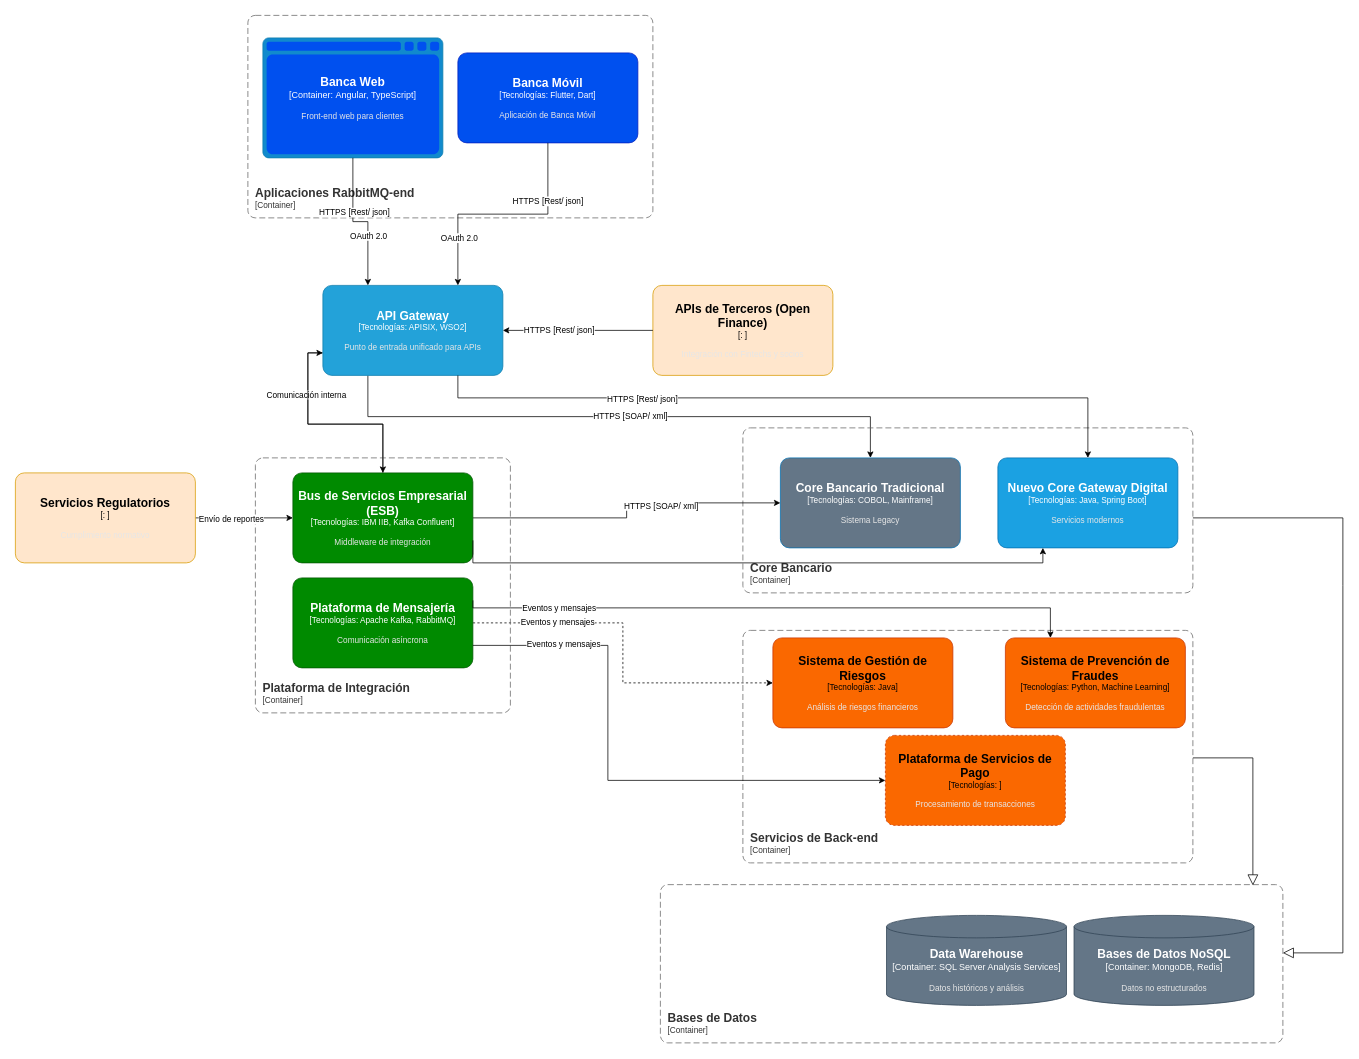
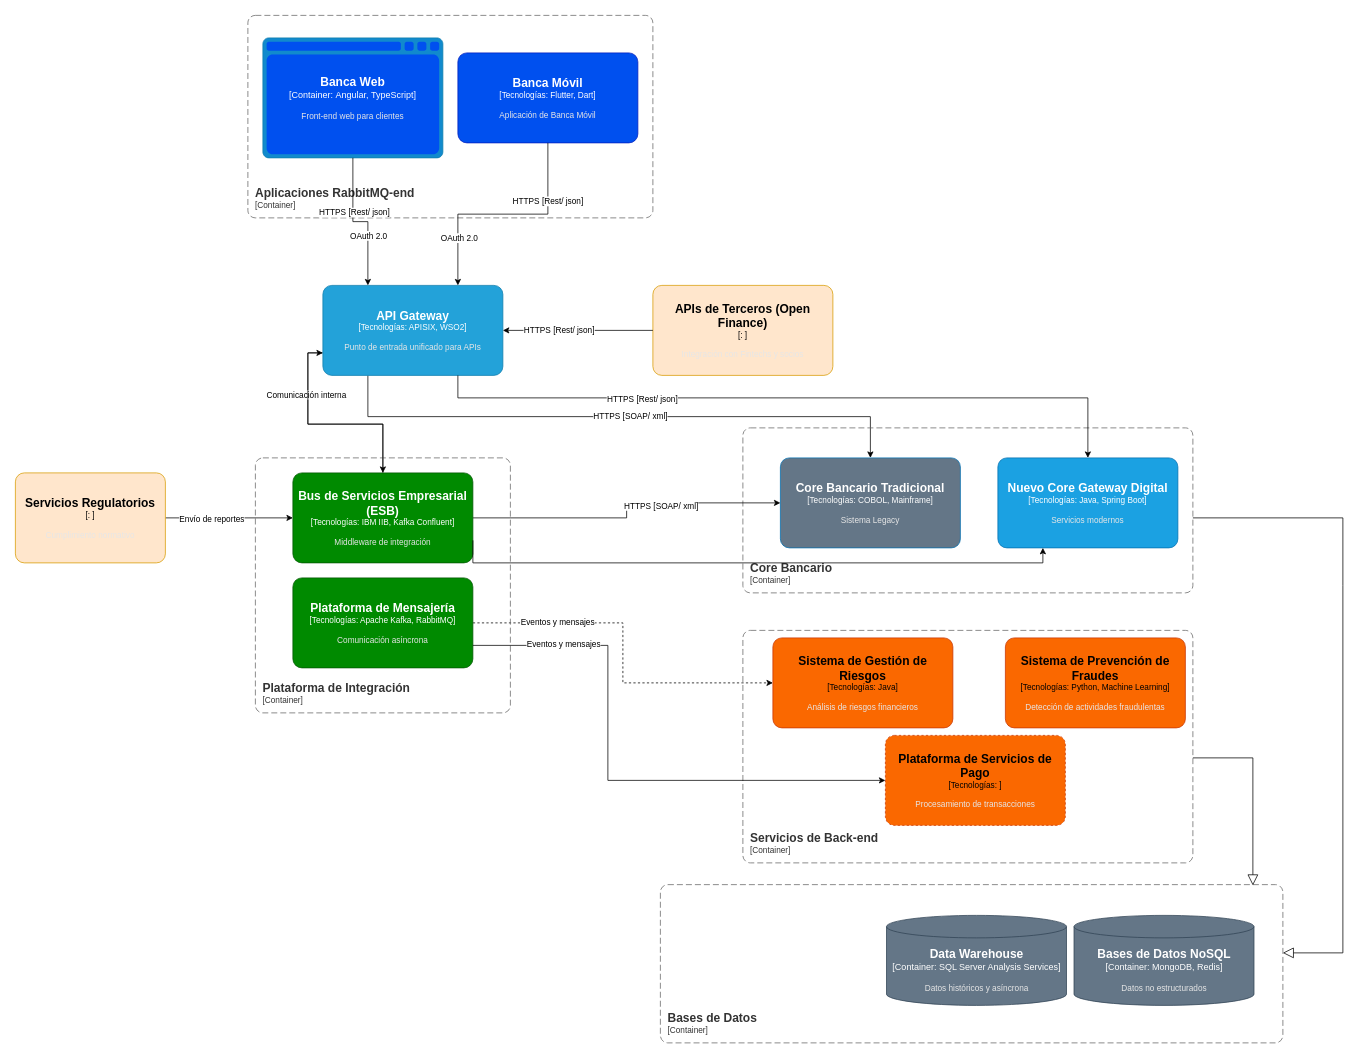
(105, 518) -> (90, 518)
(559, 608) -> none
(977, 970) -> (977, 970)
